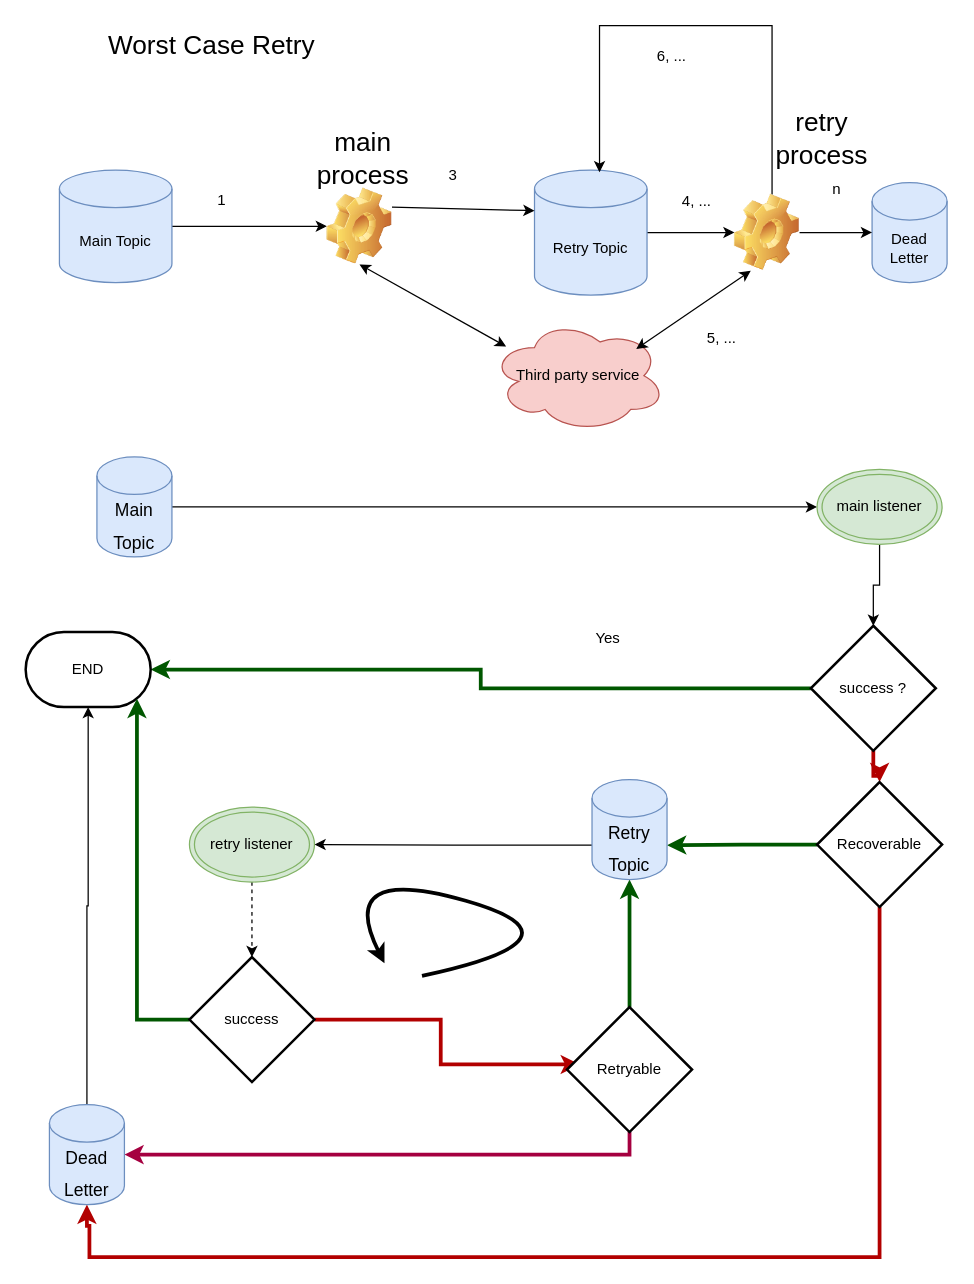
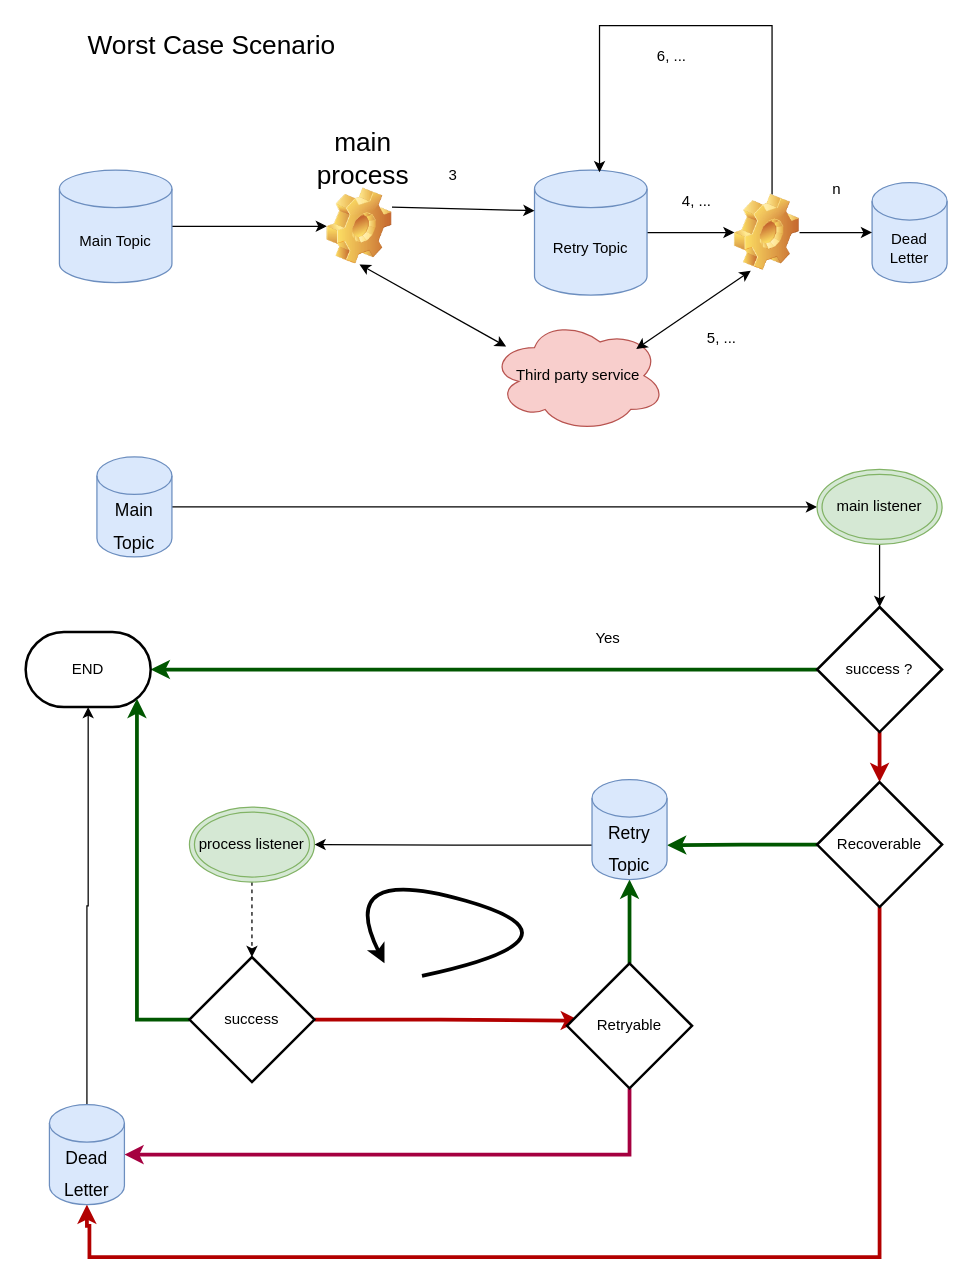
(212, 44) -> (212, 44)
(822, 138) -> none
(222, 201) -> none
(873, 688) -> (879, 669)
(252, 844) -> (252, 844)
(629, 1069) -> (629, 1026)
